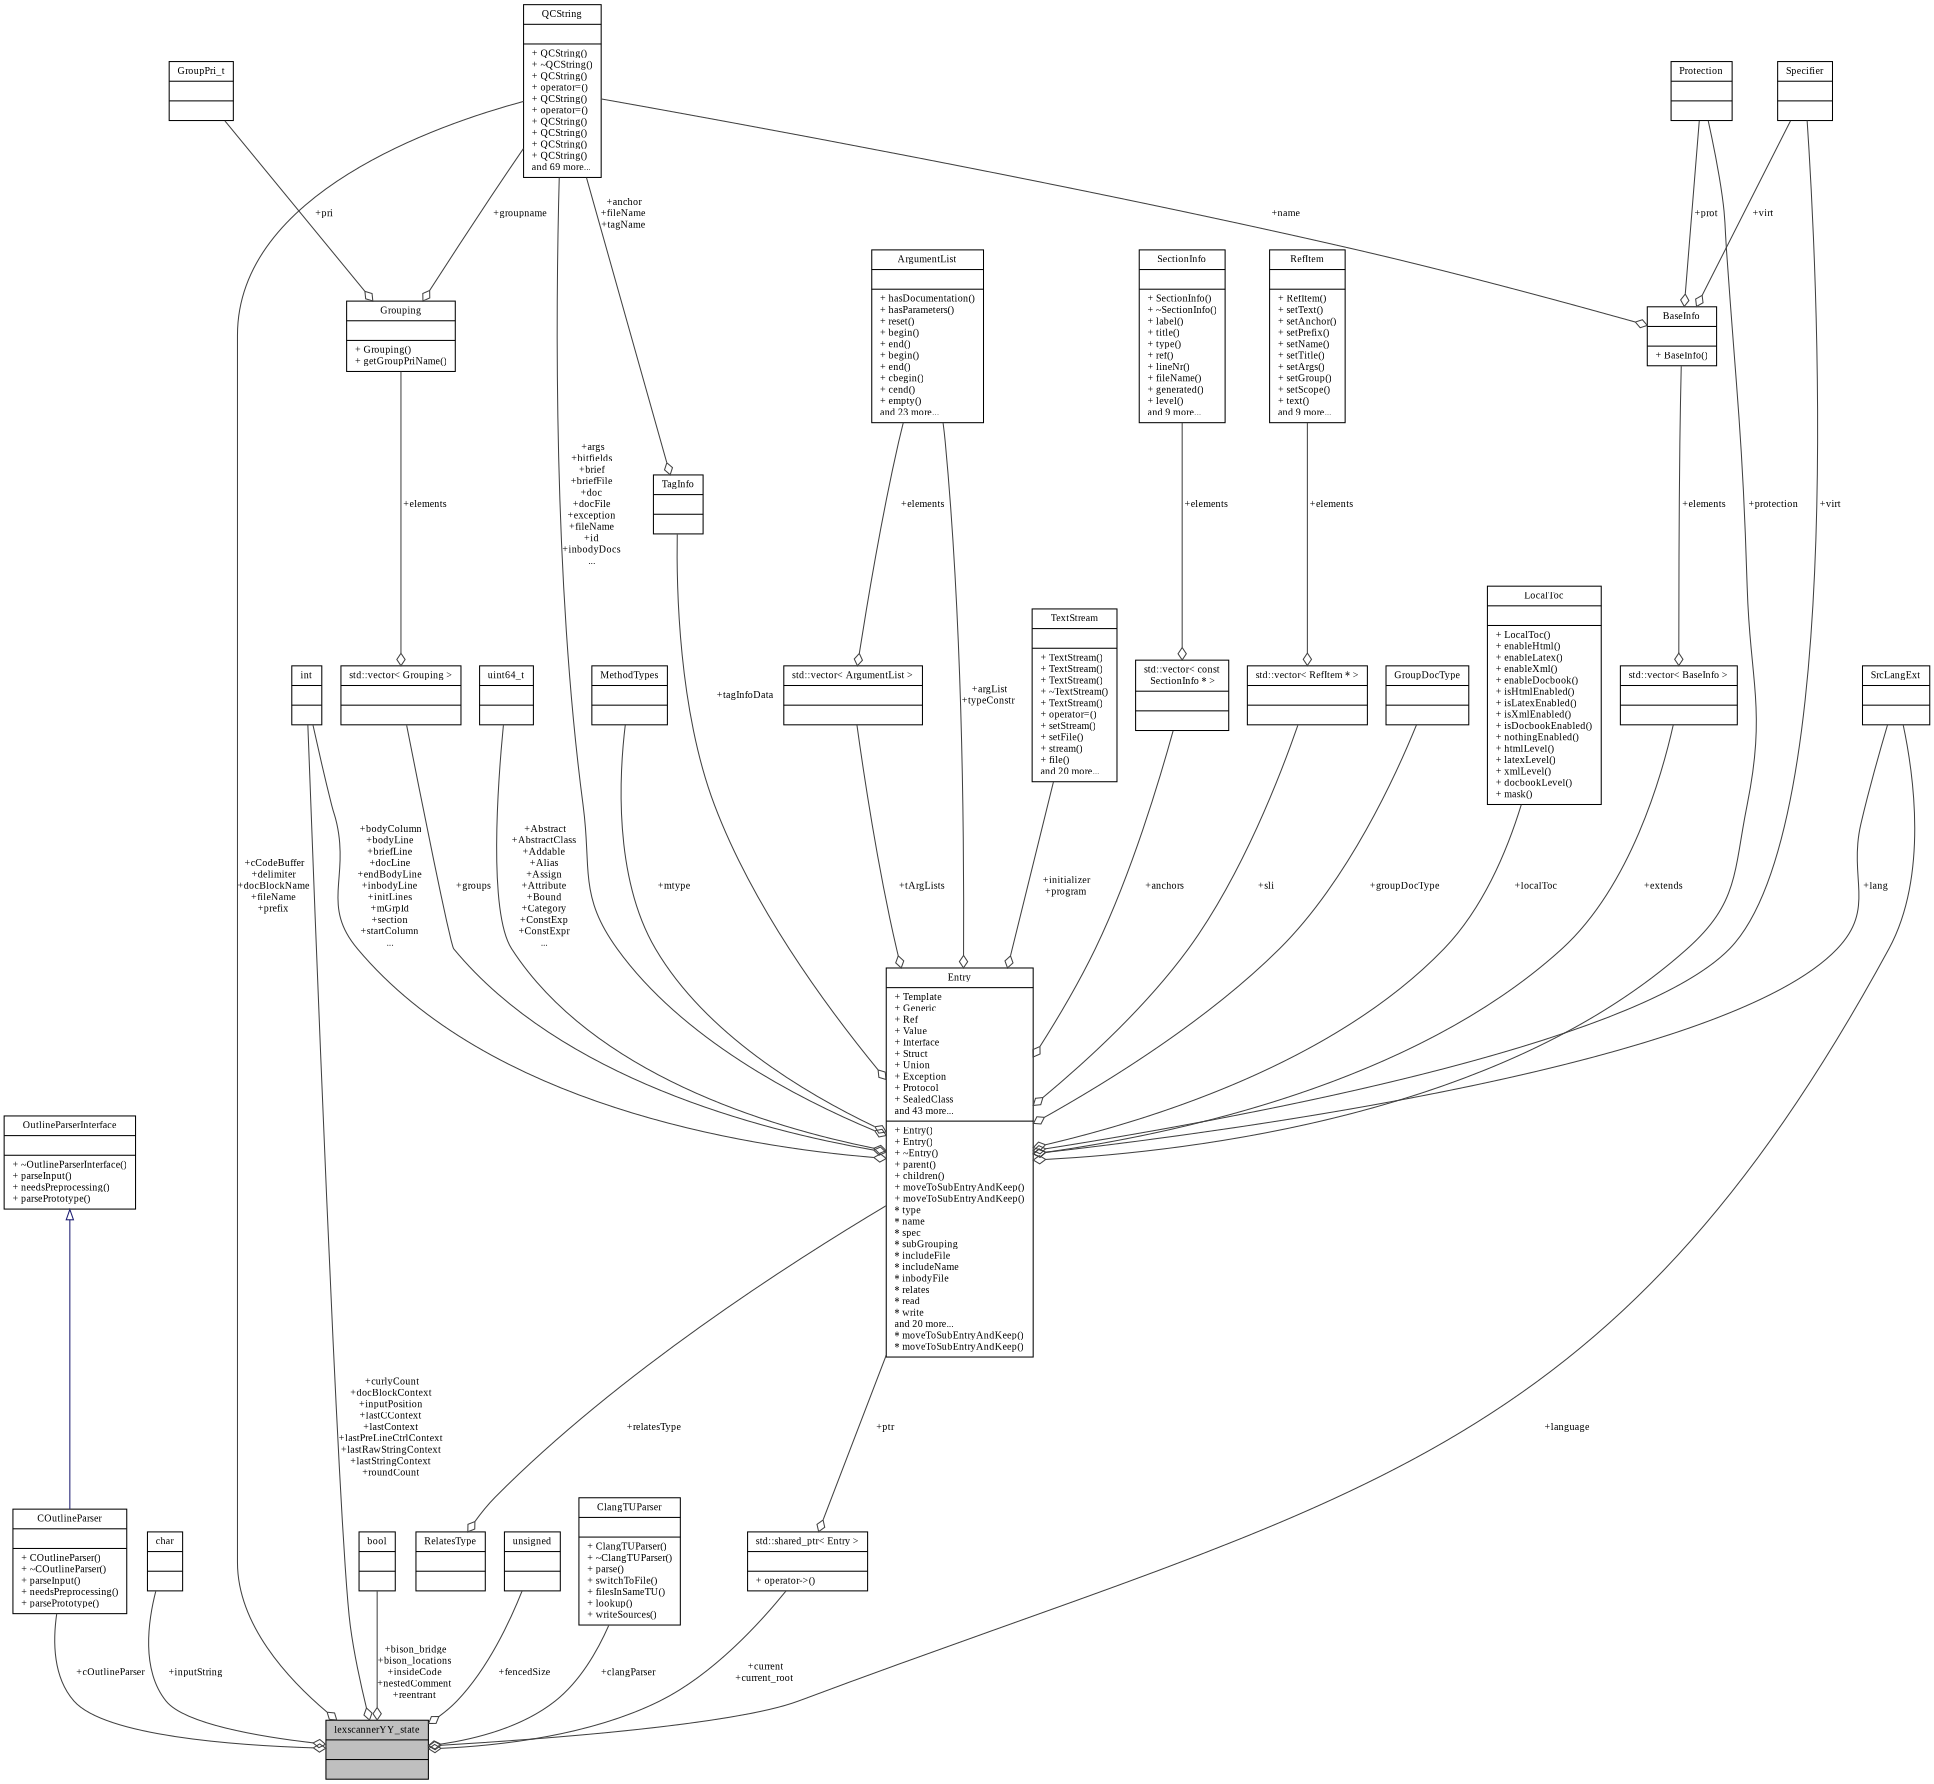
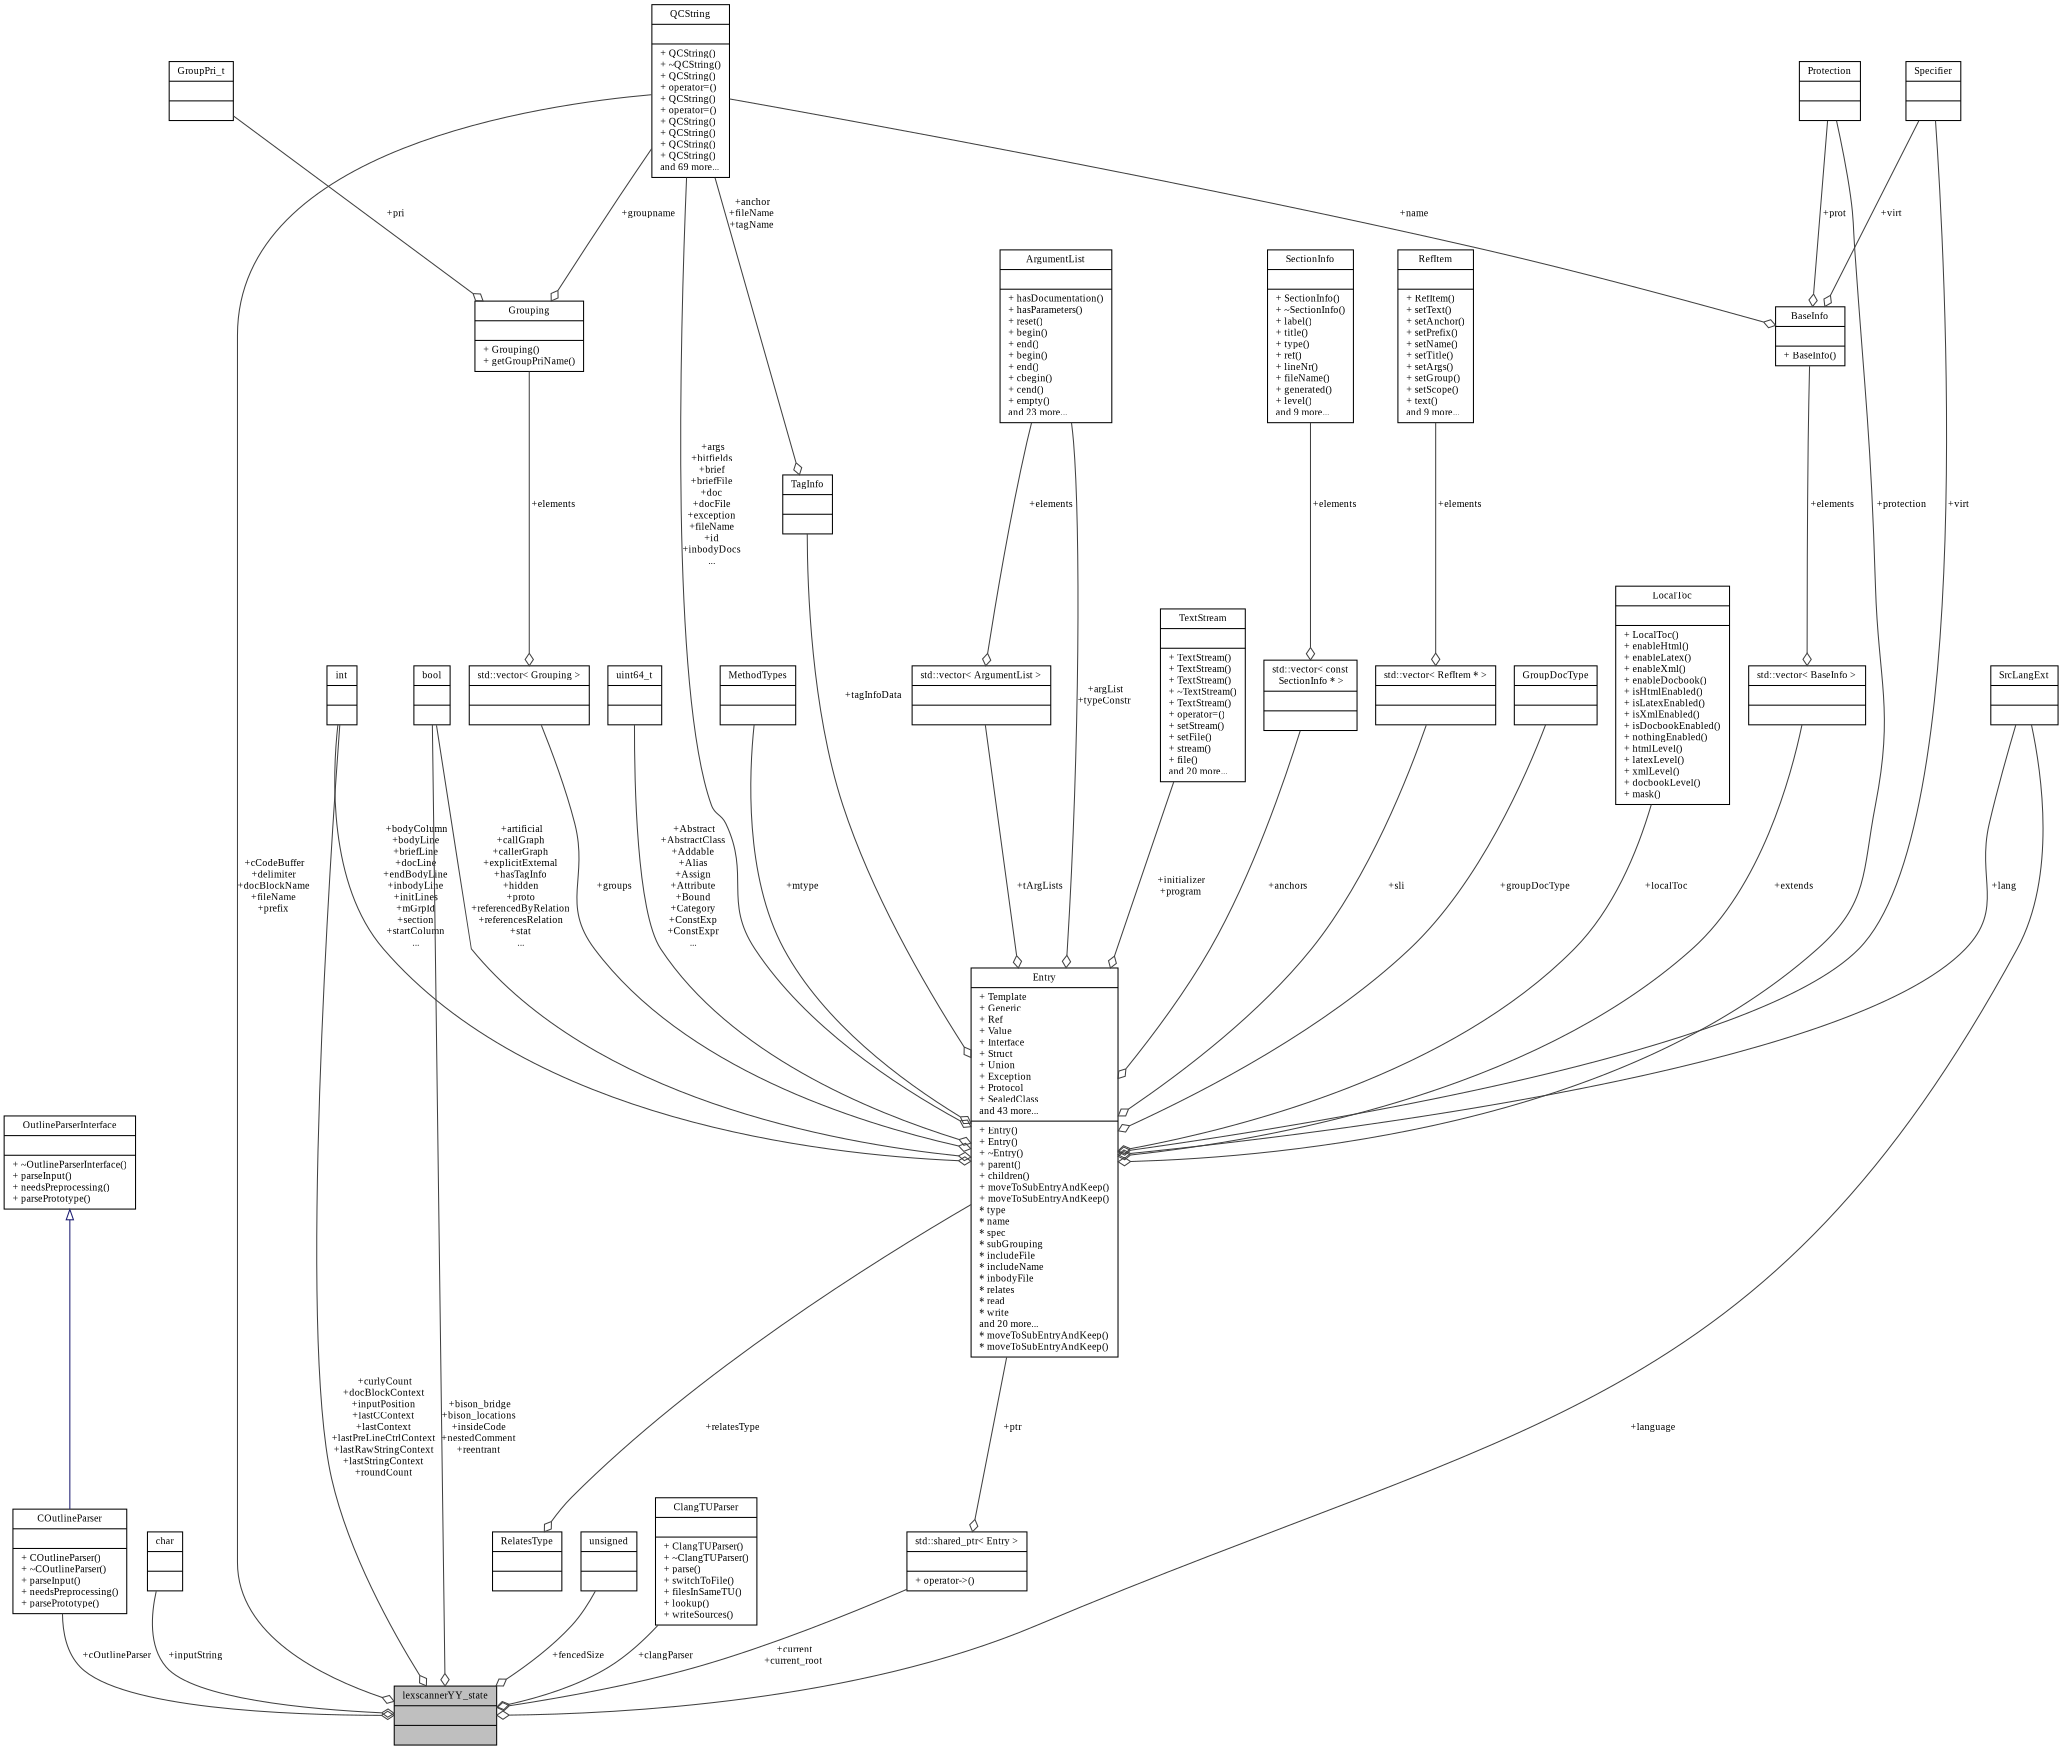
none -> (593, 1049)
